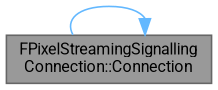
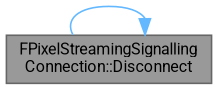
(109, 59) -> (109, 59)
